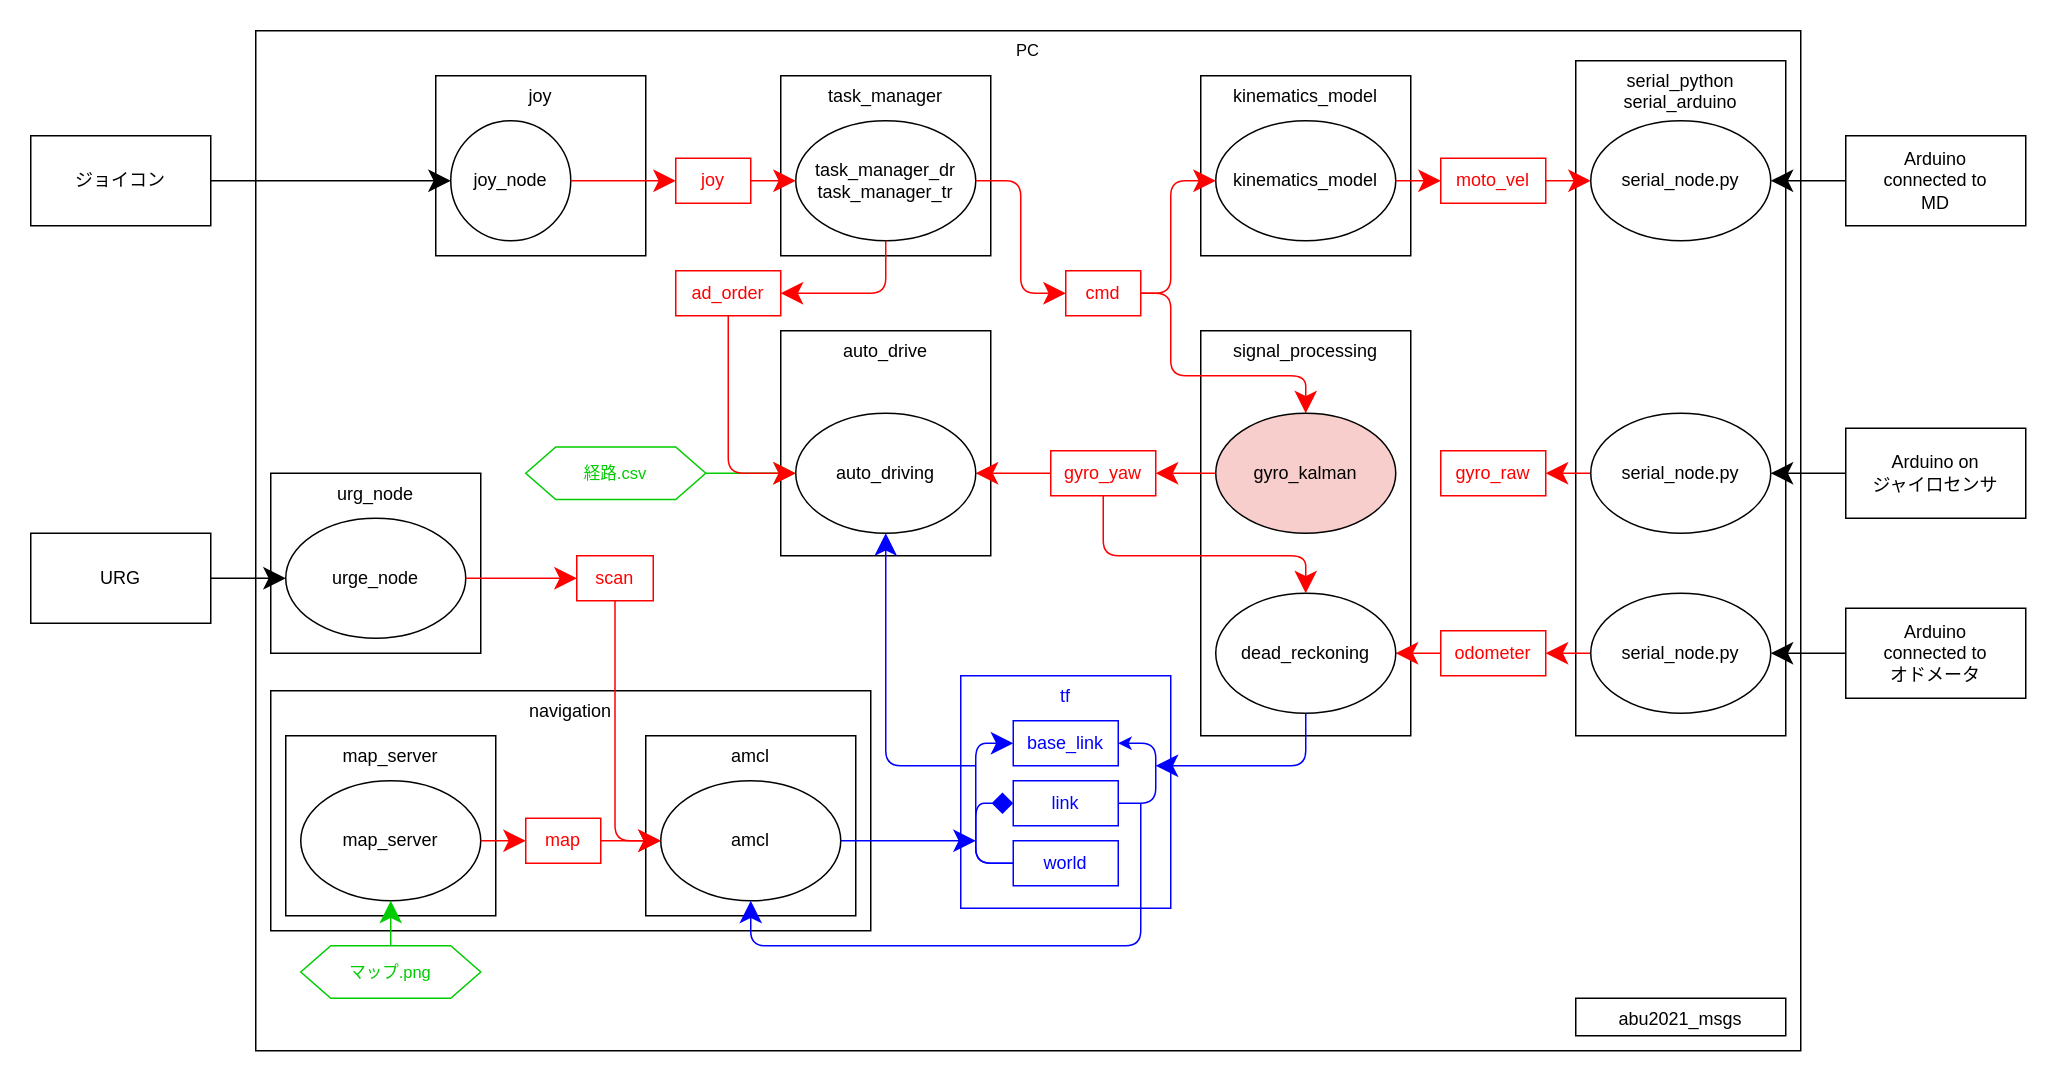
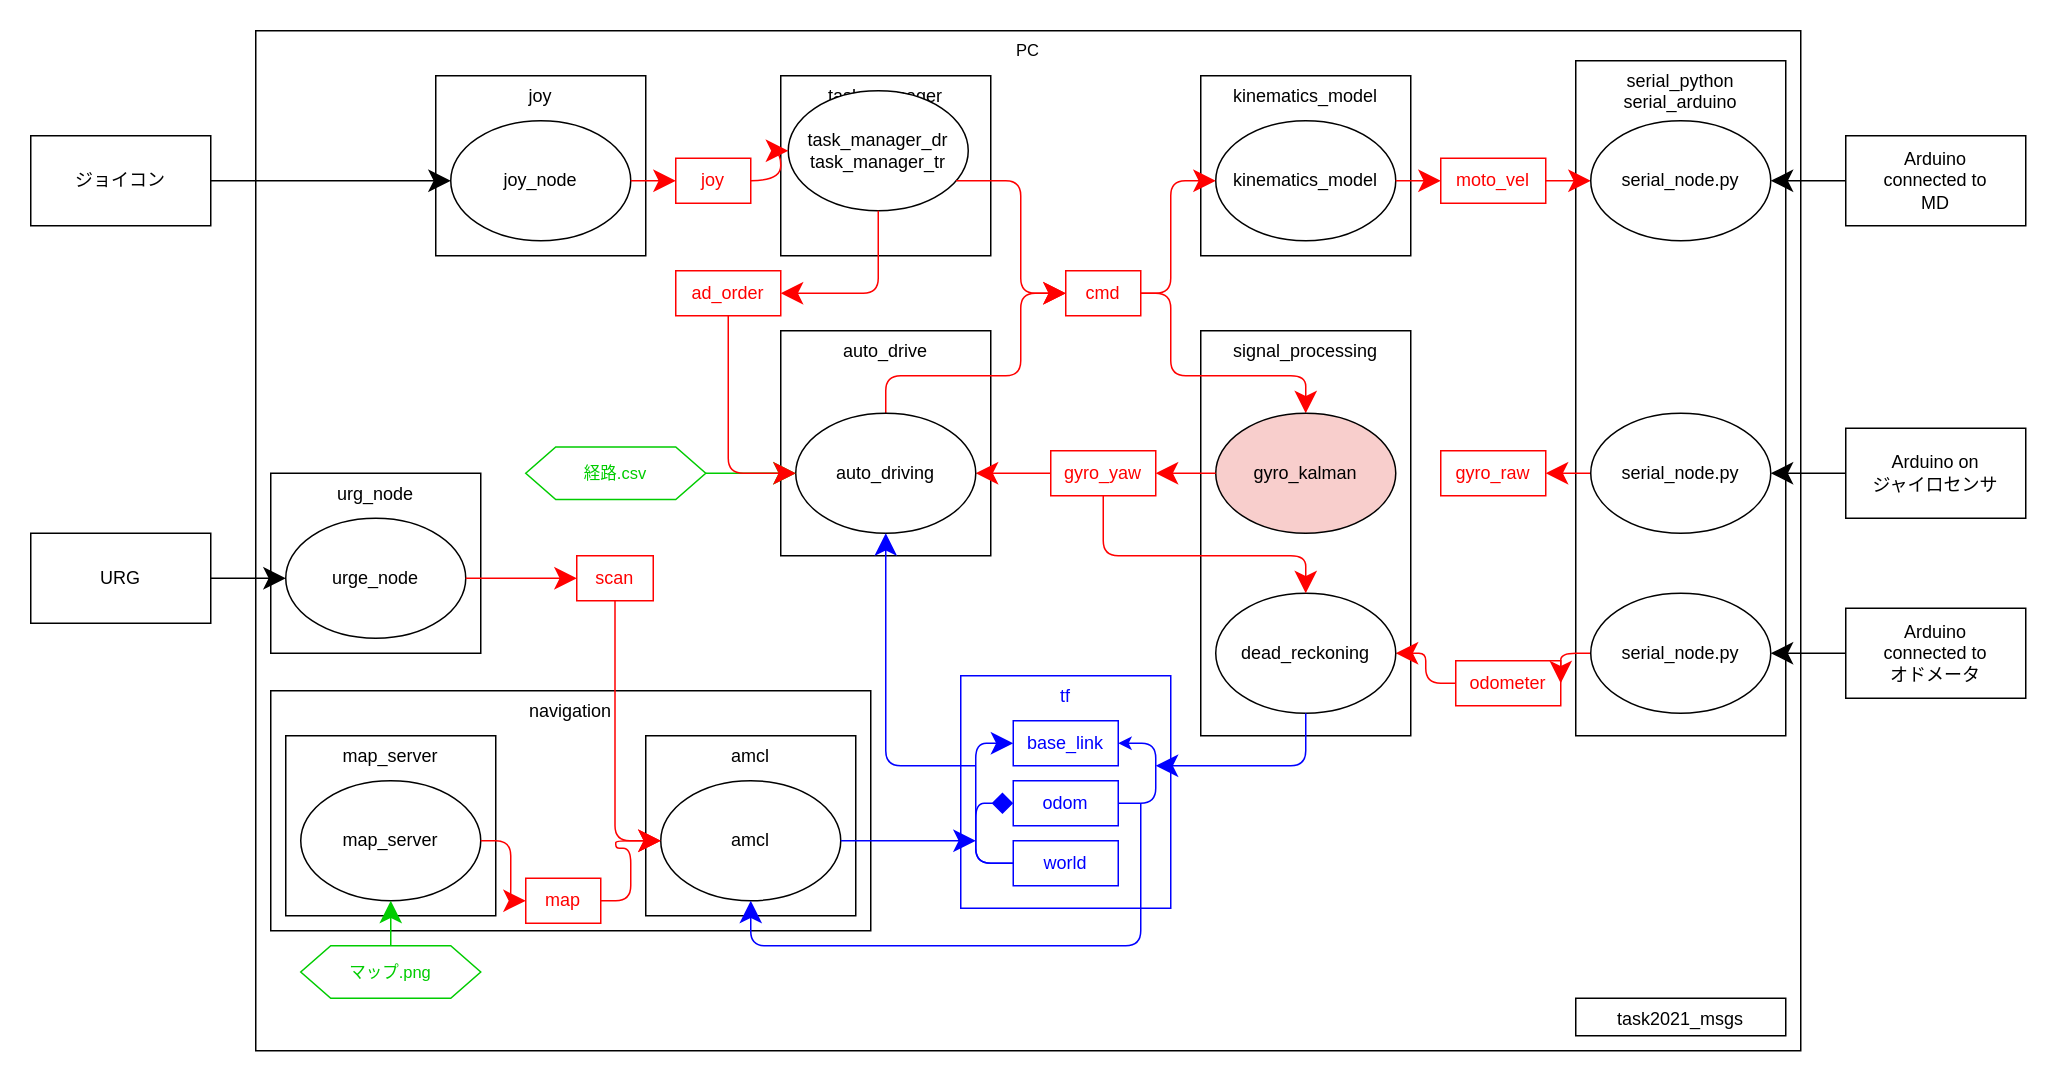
(511, 181) -> (541, 181)
(886, 181) -> (878, 151)
none -> (975, 376)
(1493, 653) -> (1508, 683)
(1066, 803) -> (1066, 803)
(563, 841) -> (563, 901)
(1681, 1020) -> (1681, 1020)
